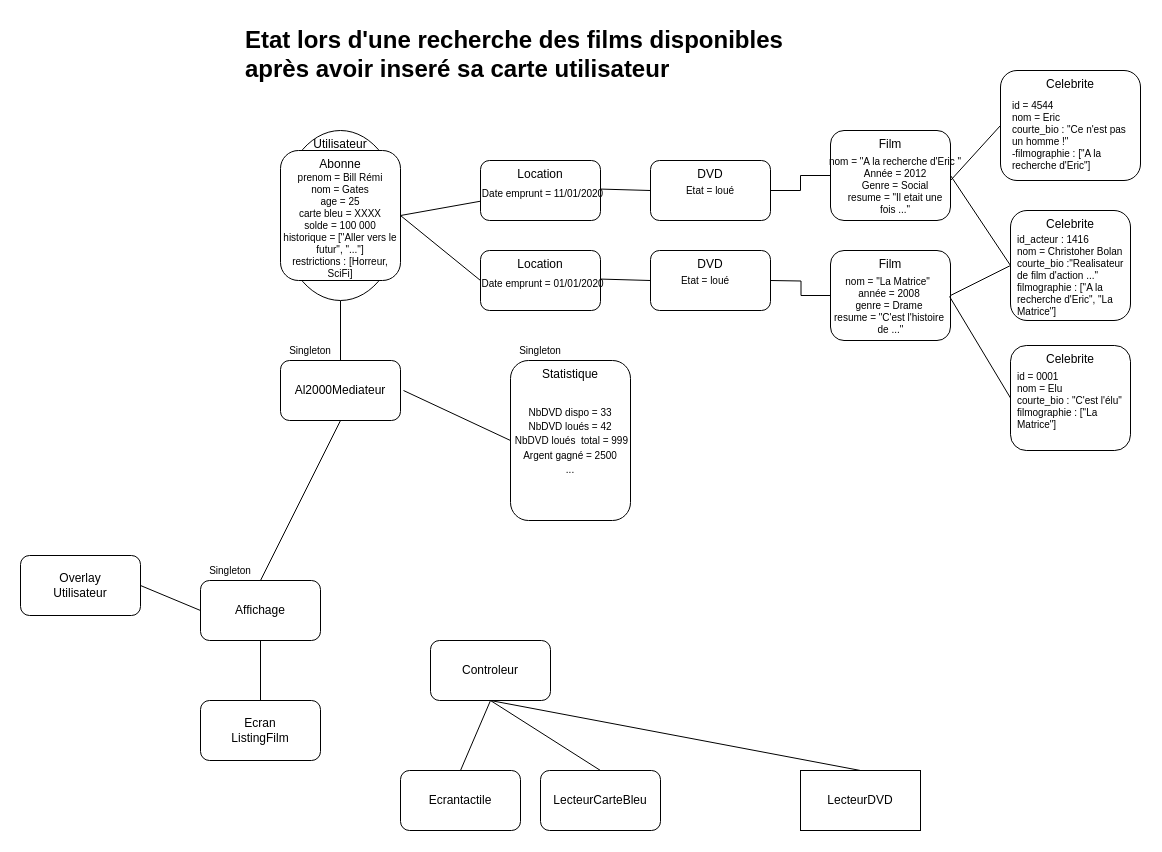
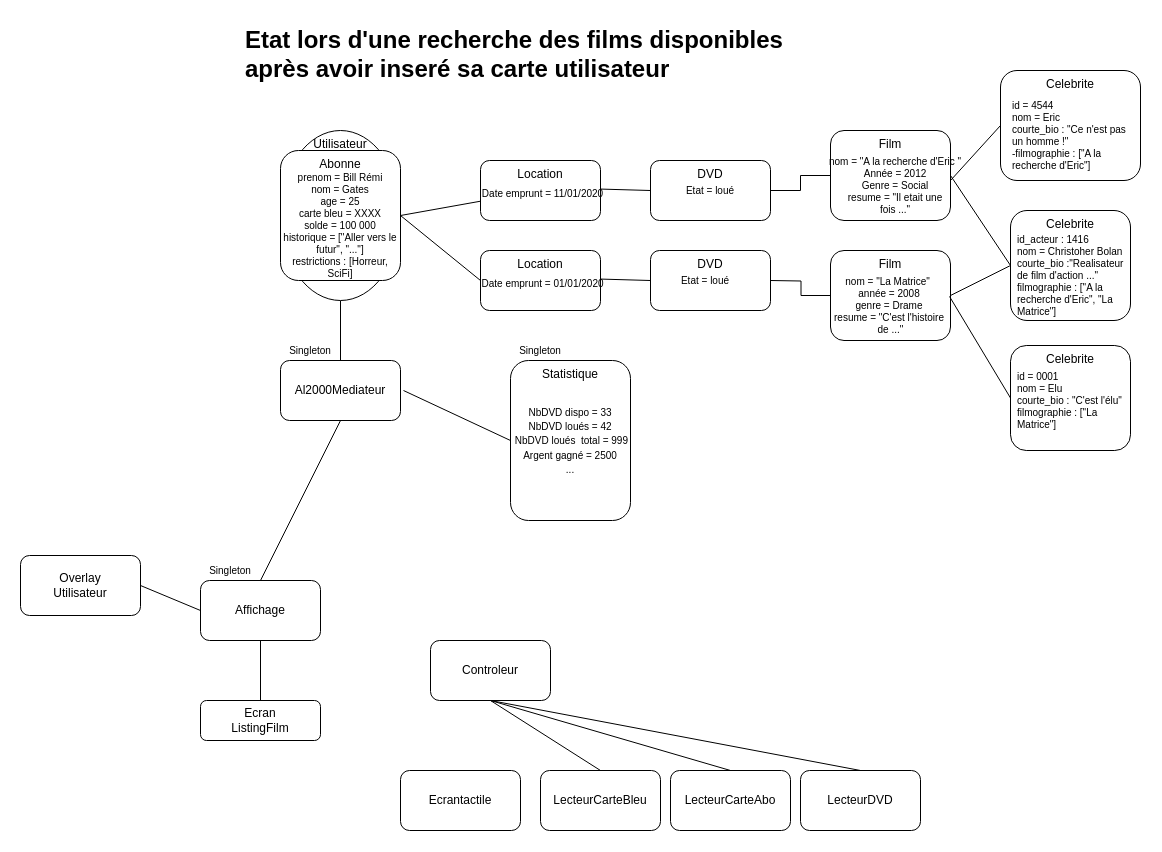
(261, 731) -> (261, 721)
(475, 736) -> none
none -> (614, 737)
none -> (731, 801)
(861, 801) -> (861, 801)
